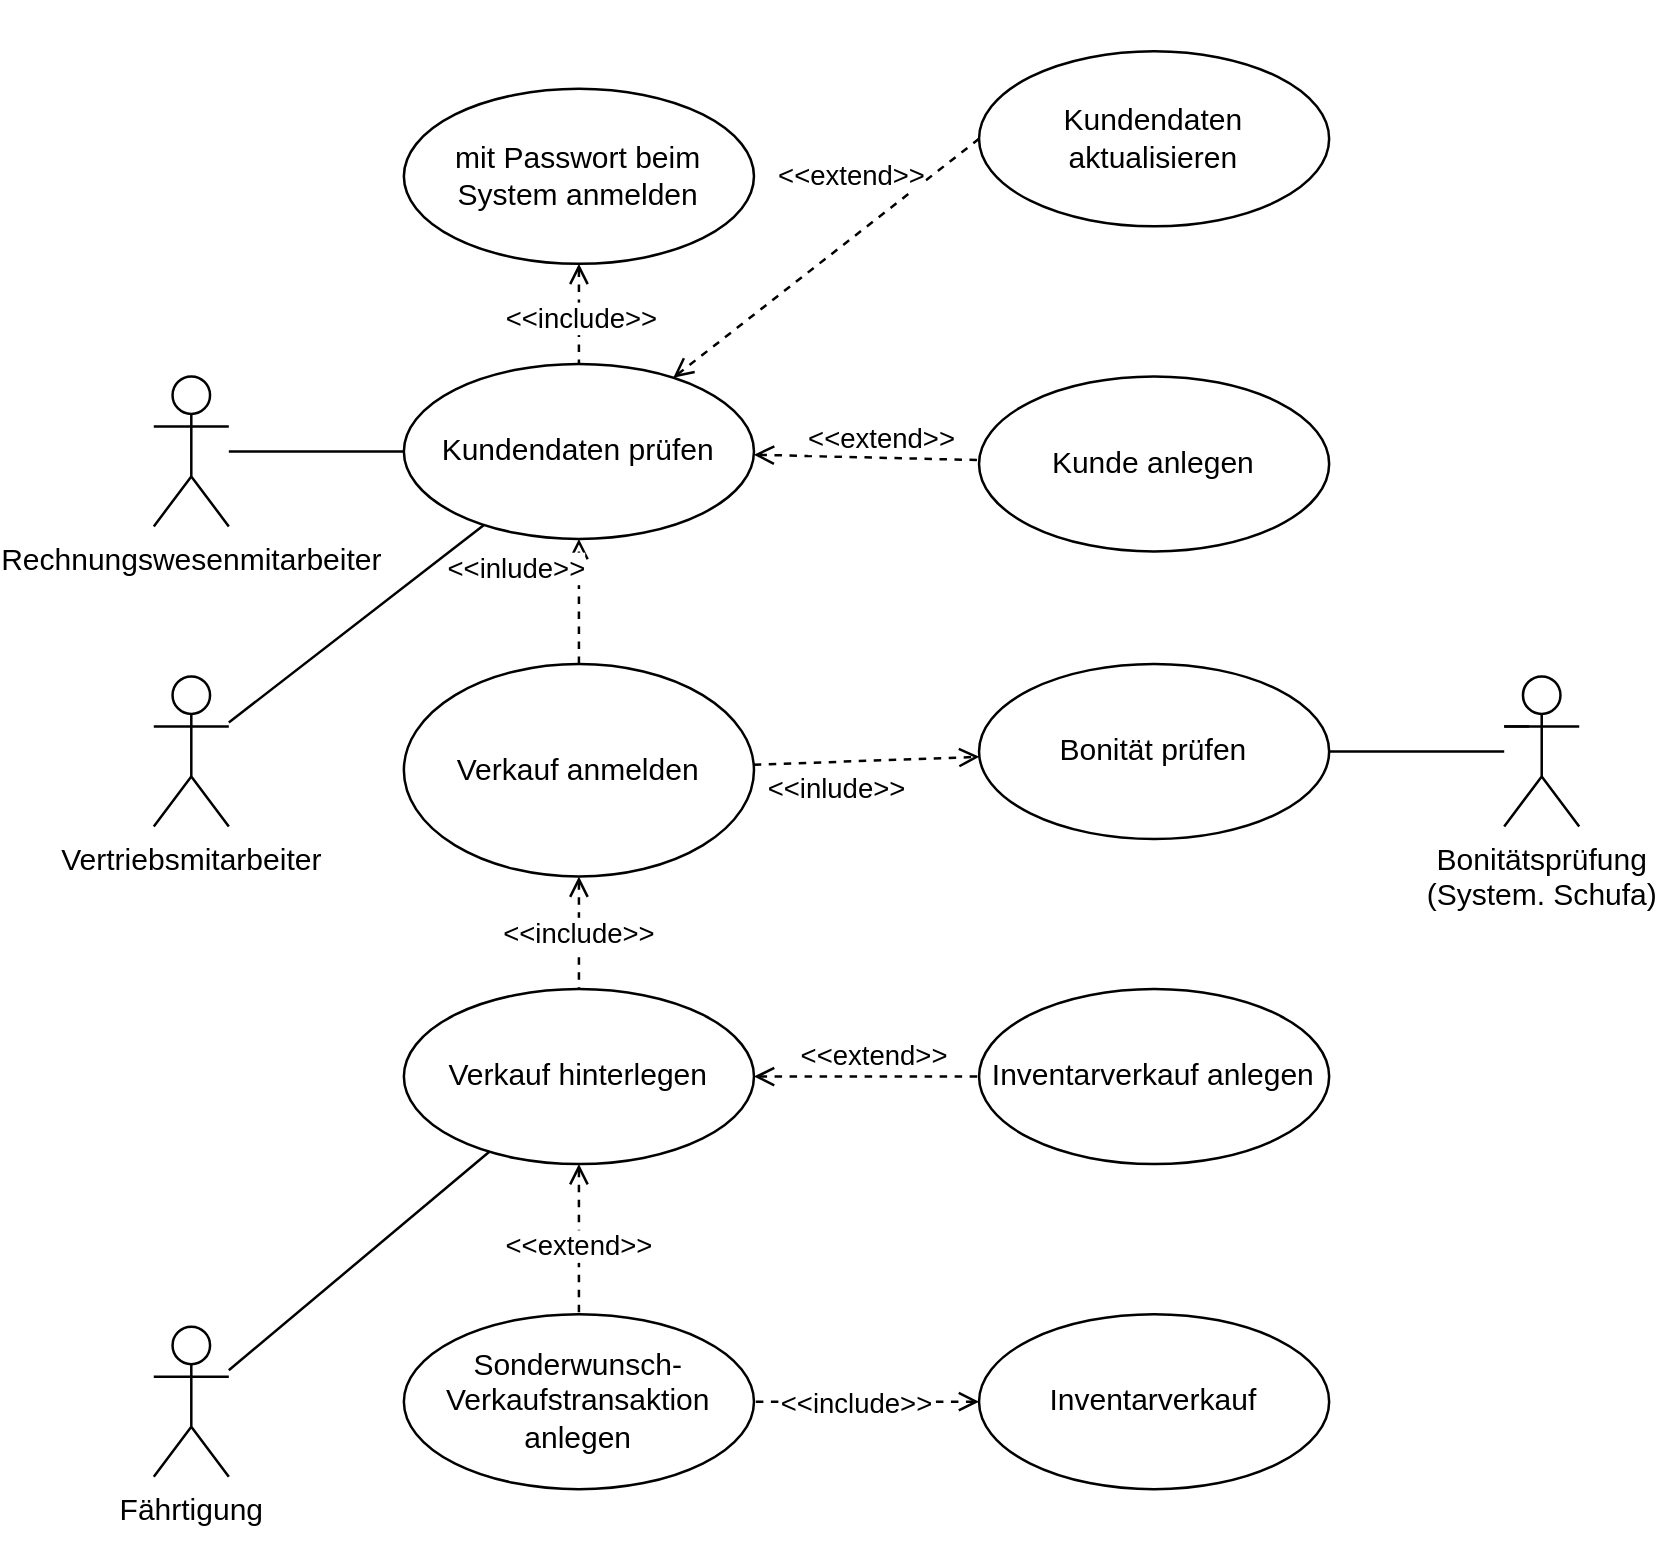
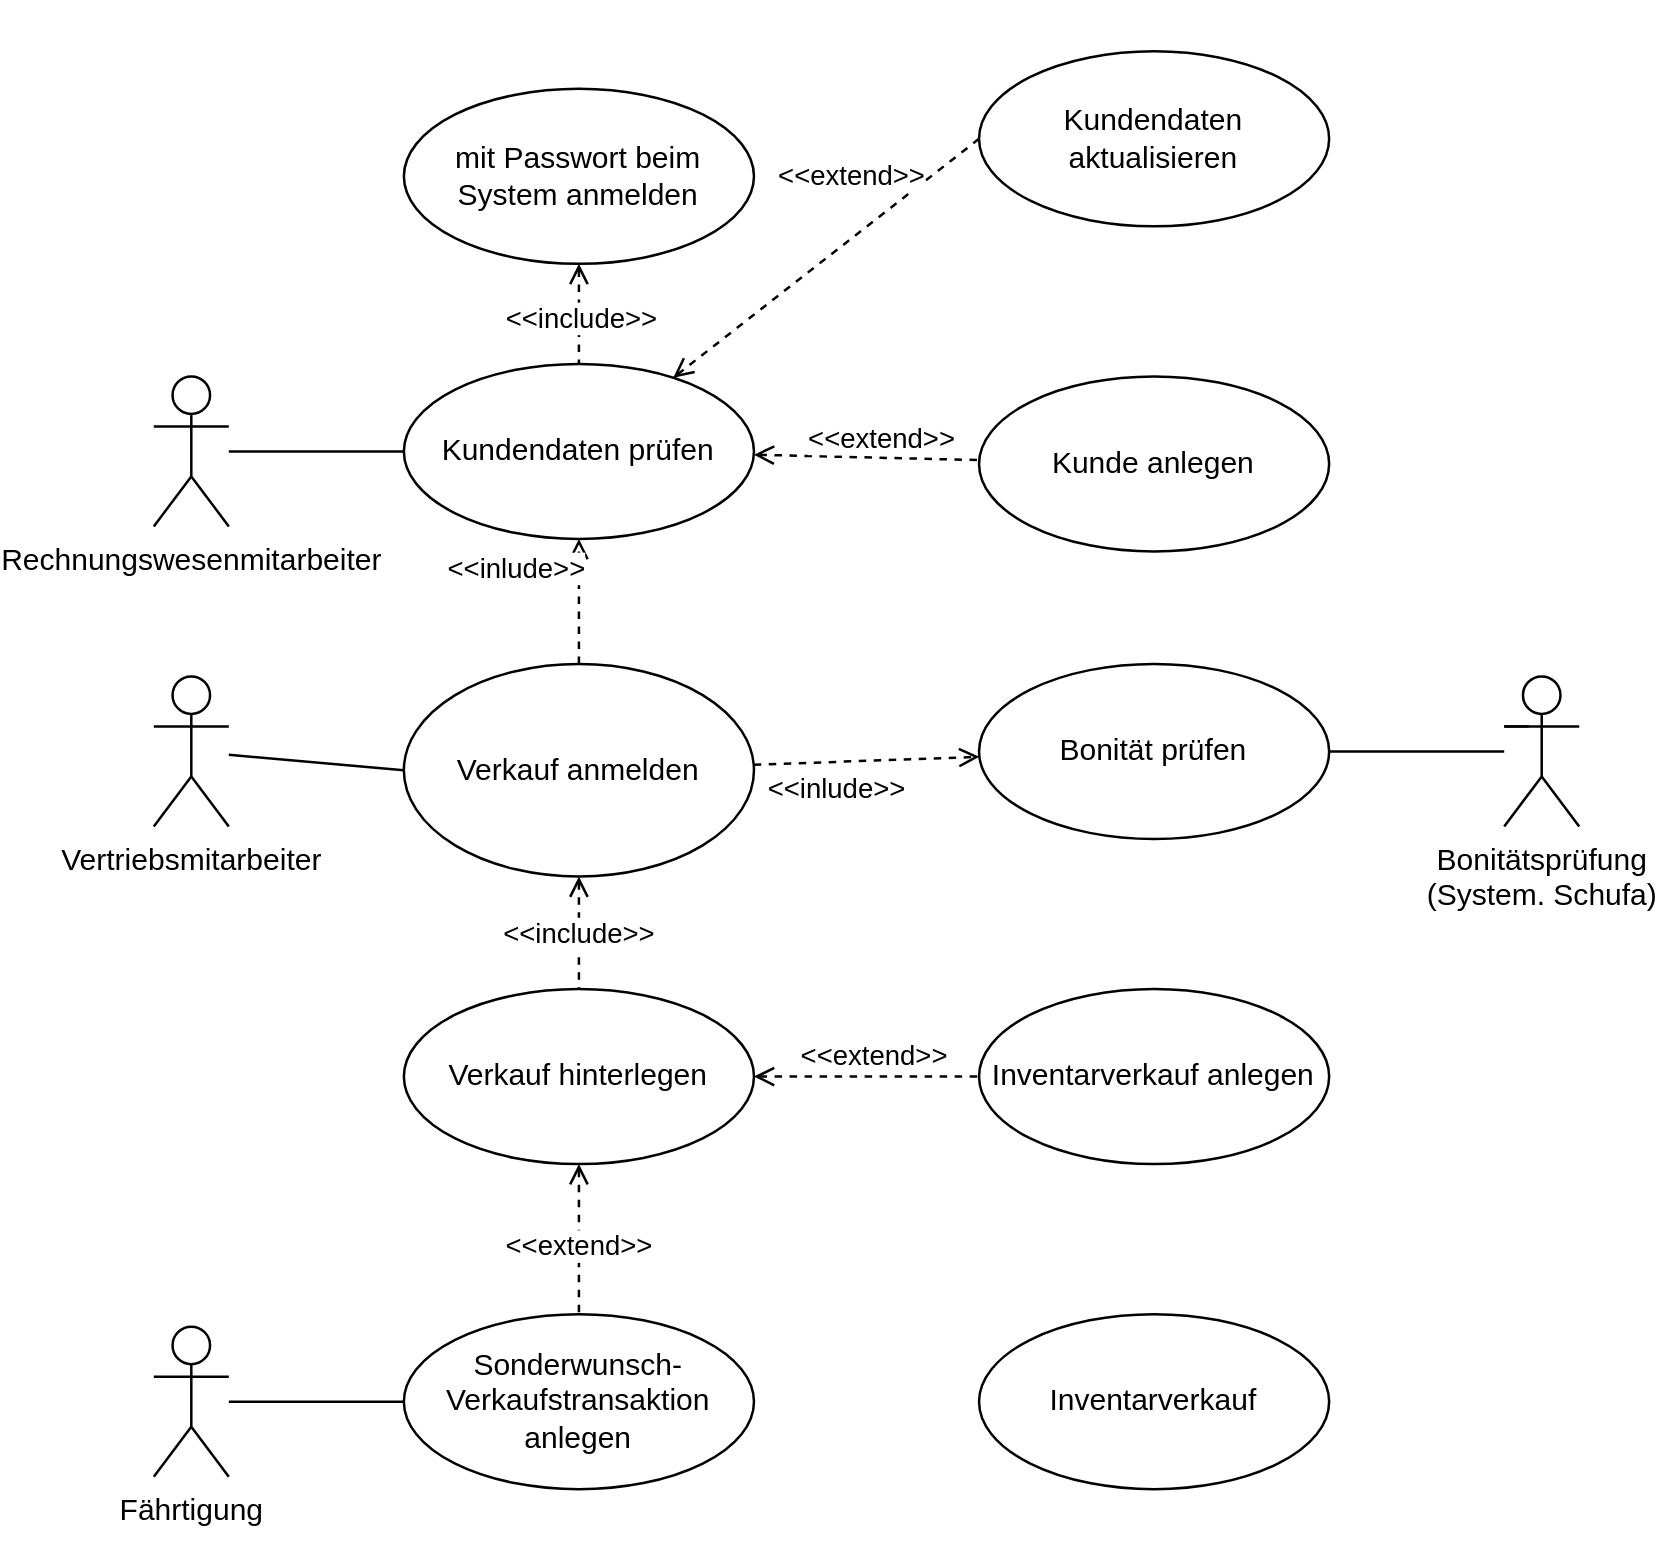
(356, 623) -> (316, 762)
(359, 1261) -> (316, 1401)
(864, 1401) -> none
